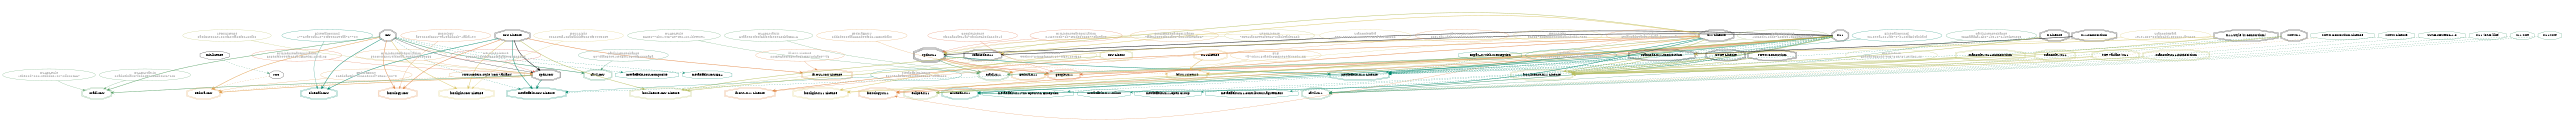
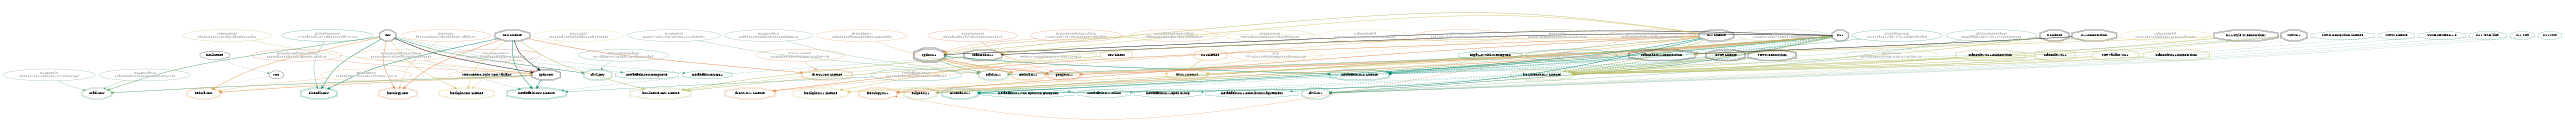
(461, 59) -> (461, 59)
(790, 84) -> (764, 71)
